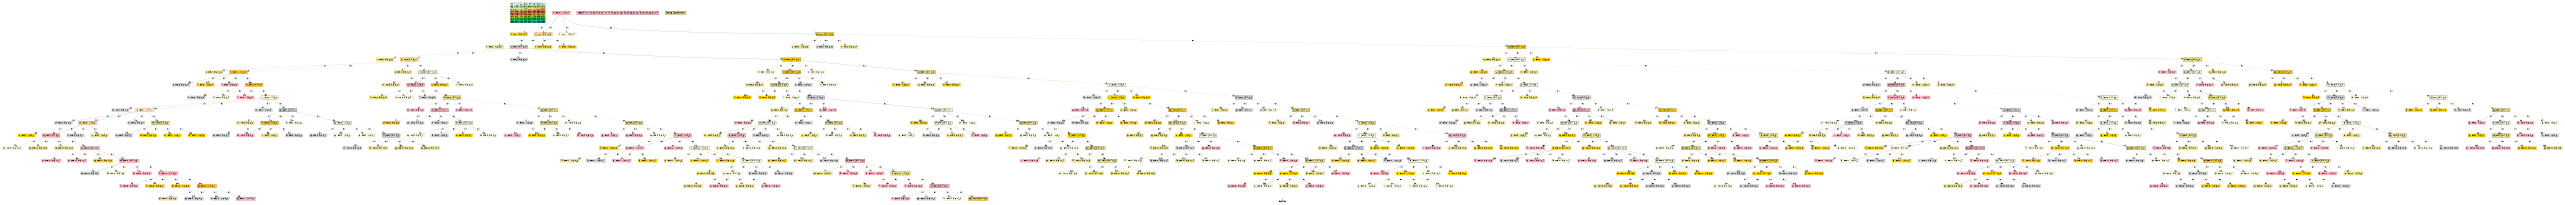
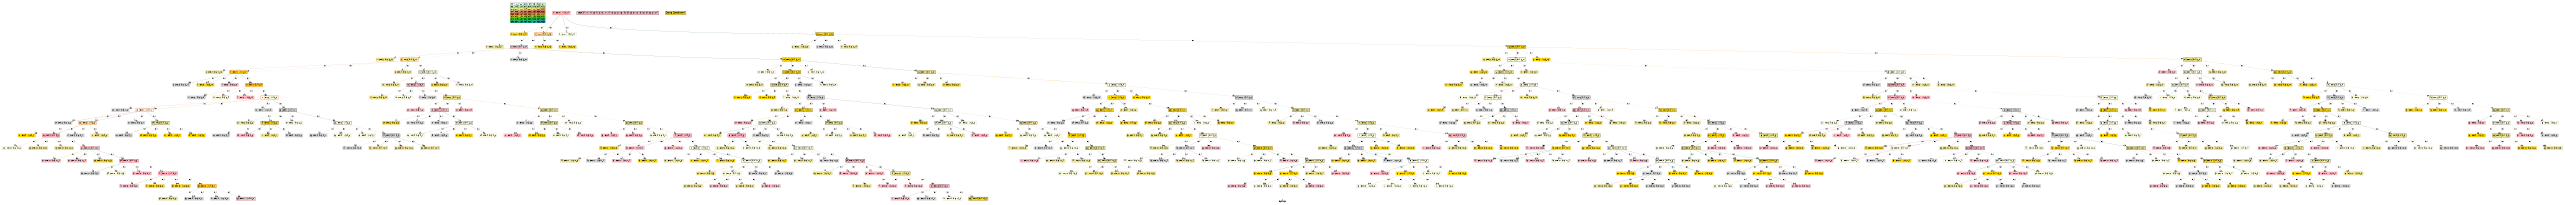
(676, 13) -> (676, 13)
